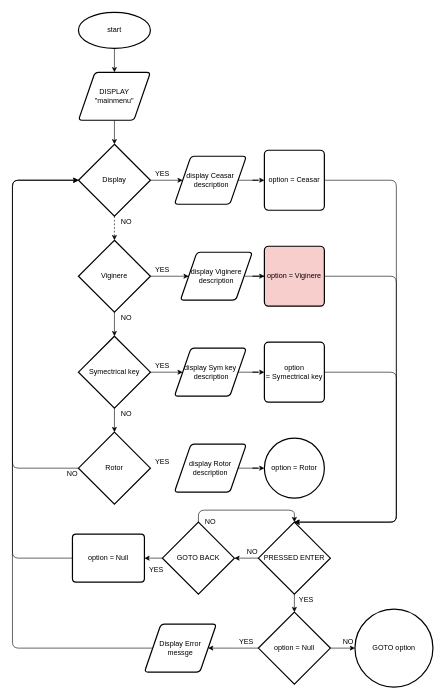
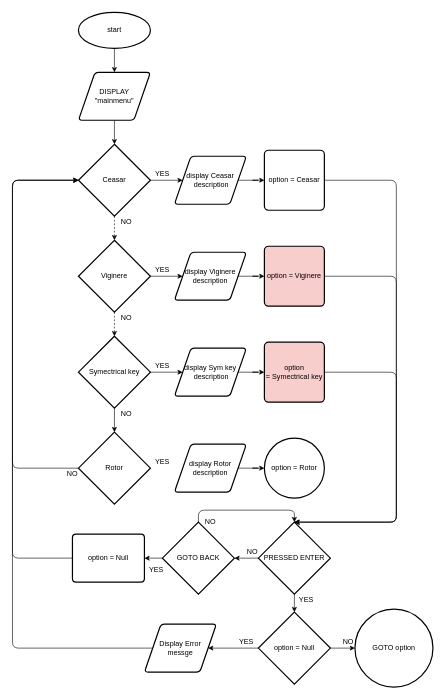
(114, 180) -> (114, 180)
(216, 276) -> (210, 276)
(114, 321) -> (114, 321)
(294, 372) -> (294, 372)
